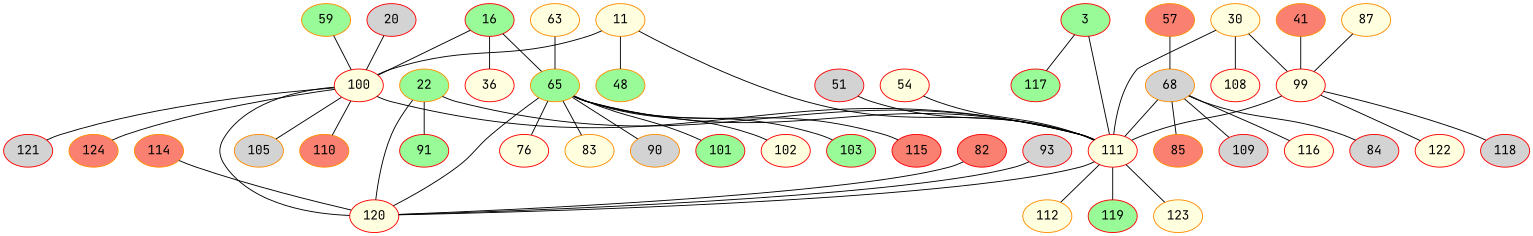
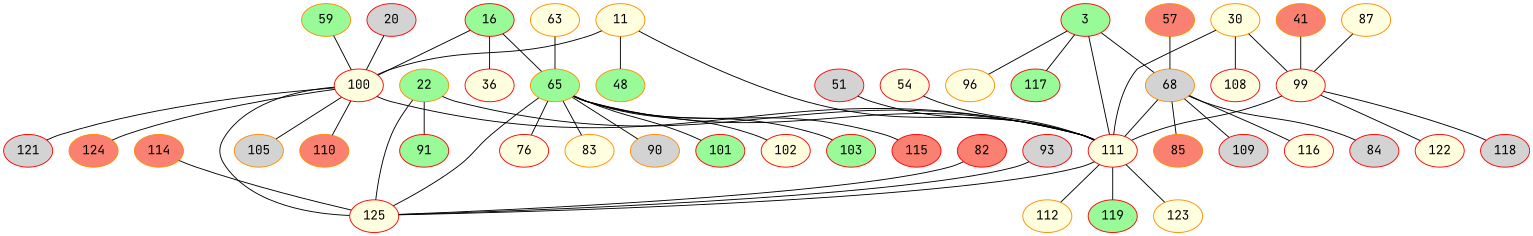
none -> (1128, 53)
none -> (970, 85)
(374, 216) -> (374, 216)
